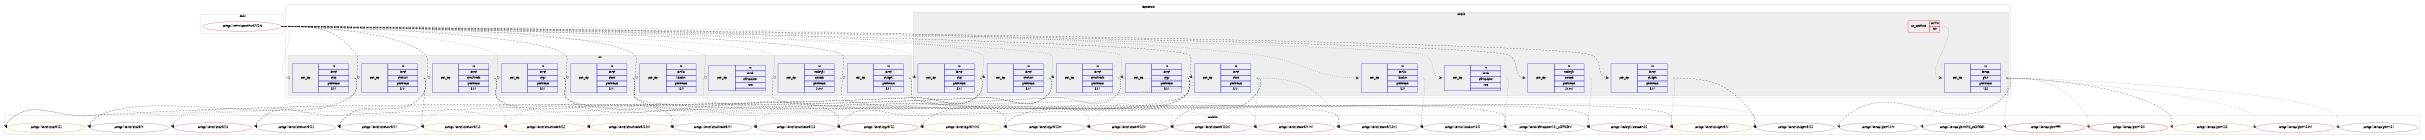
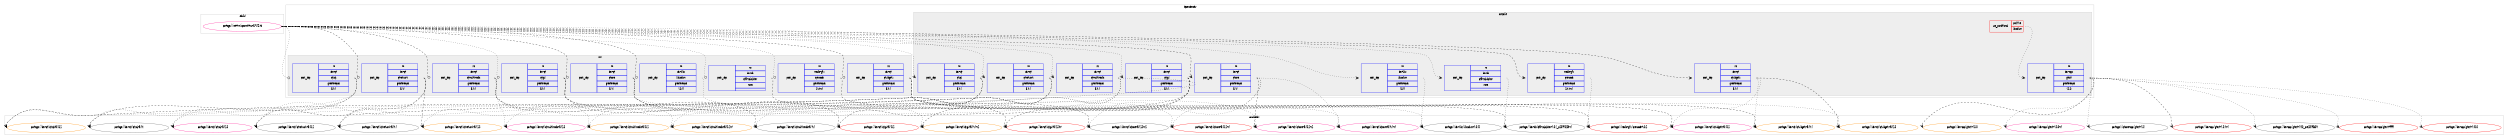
(1935, 29) -> (2017, 29)
(1046, 128) -> (1046, 128)
(1629, 128) -> (1629, 128)
none -> (1712, 128)
(1796, 128) -> (1879, 128)
(1879, 128) -> (2212, 128)
(1962, 128) -> (2295, 128)
(2379, 128) -> (2129, 128)
